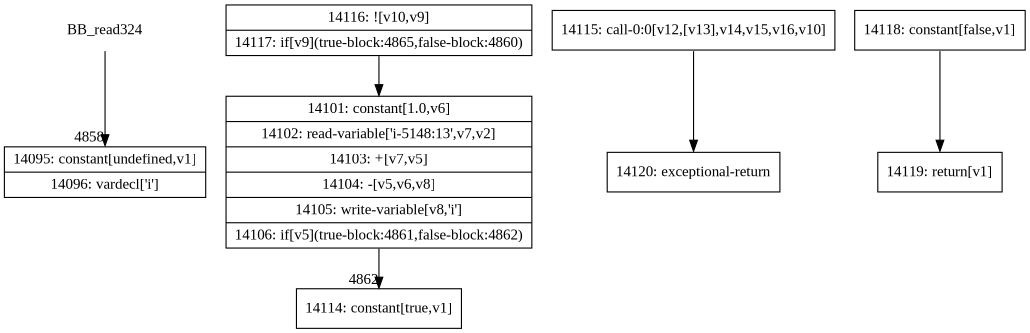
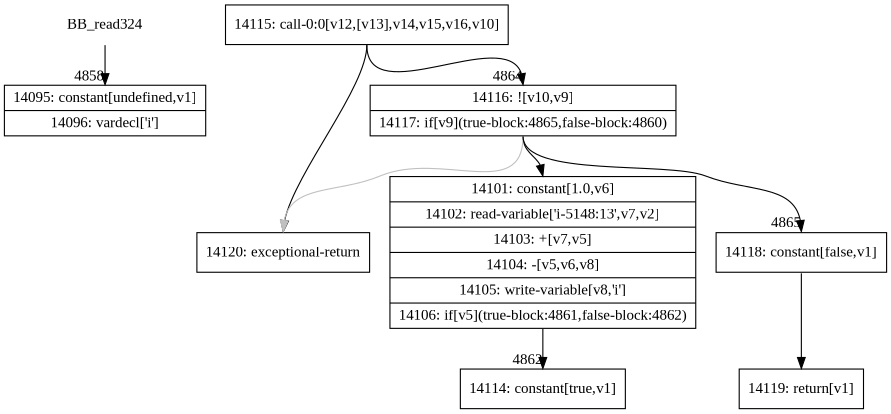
none -> (439, 66)
none -> (406, 170)
none -> (664, 170)
